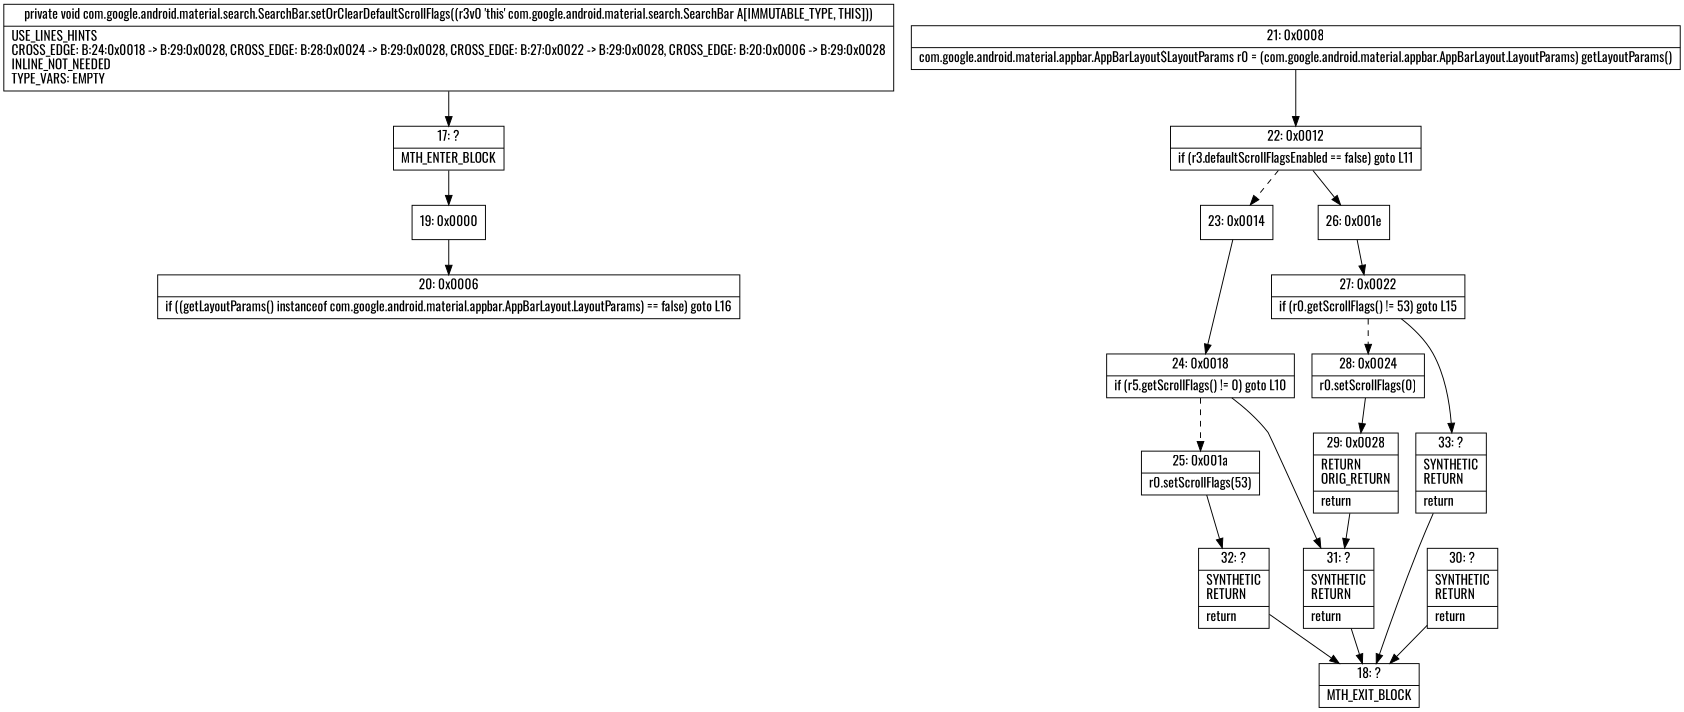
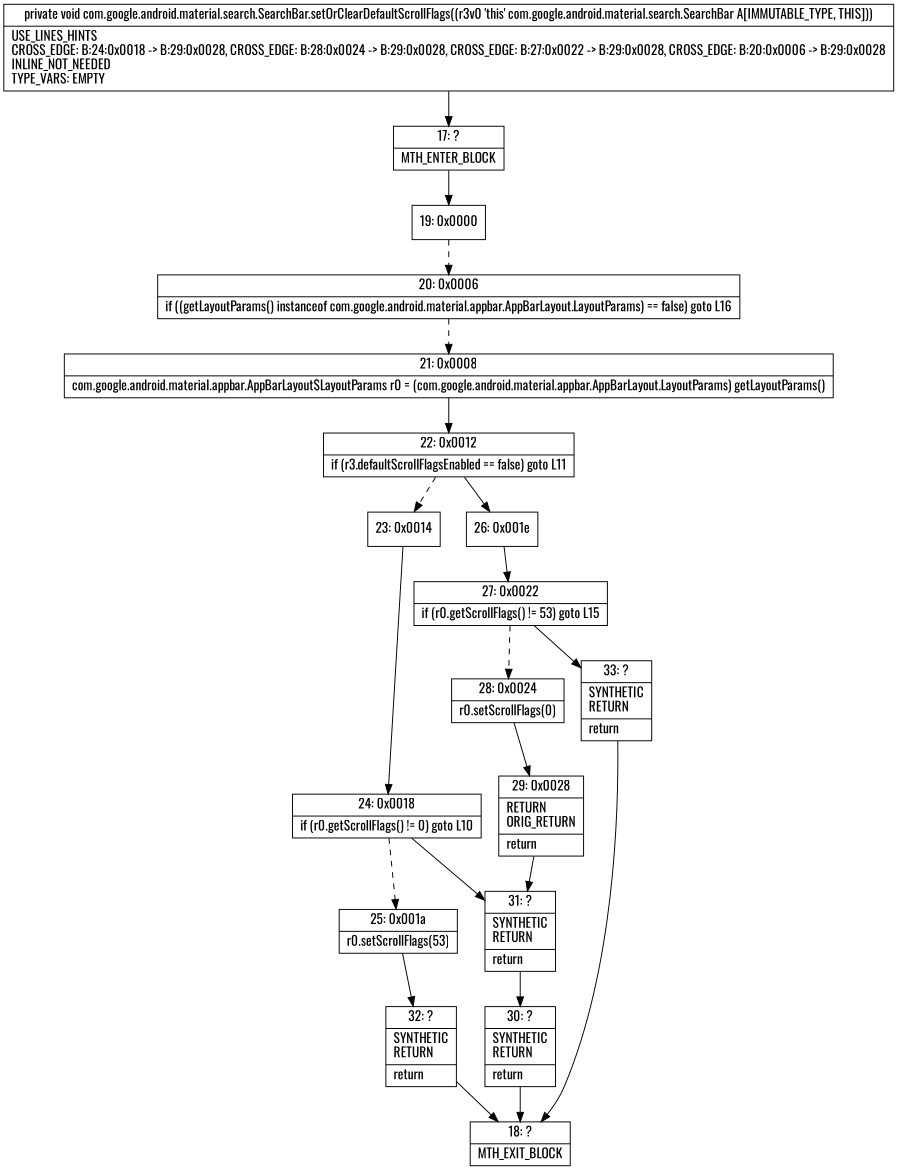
(449, 253) -> (449, 253)
none -> (449, 332)
(1200, 386) -> (387, 827)
(1355, 642) -> (520, 984)
